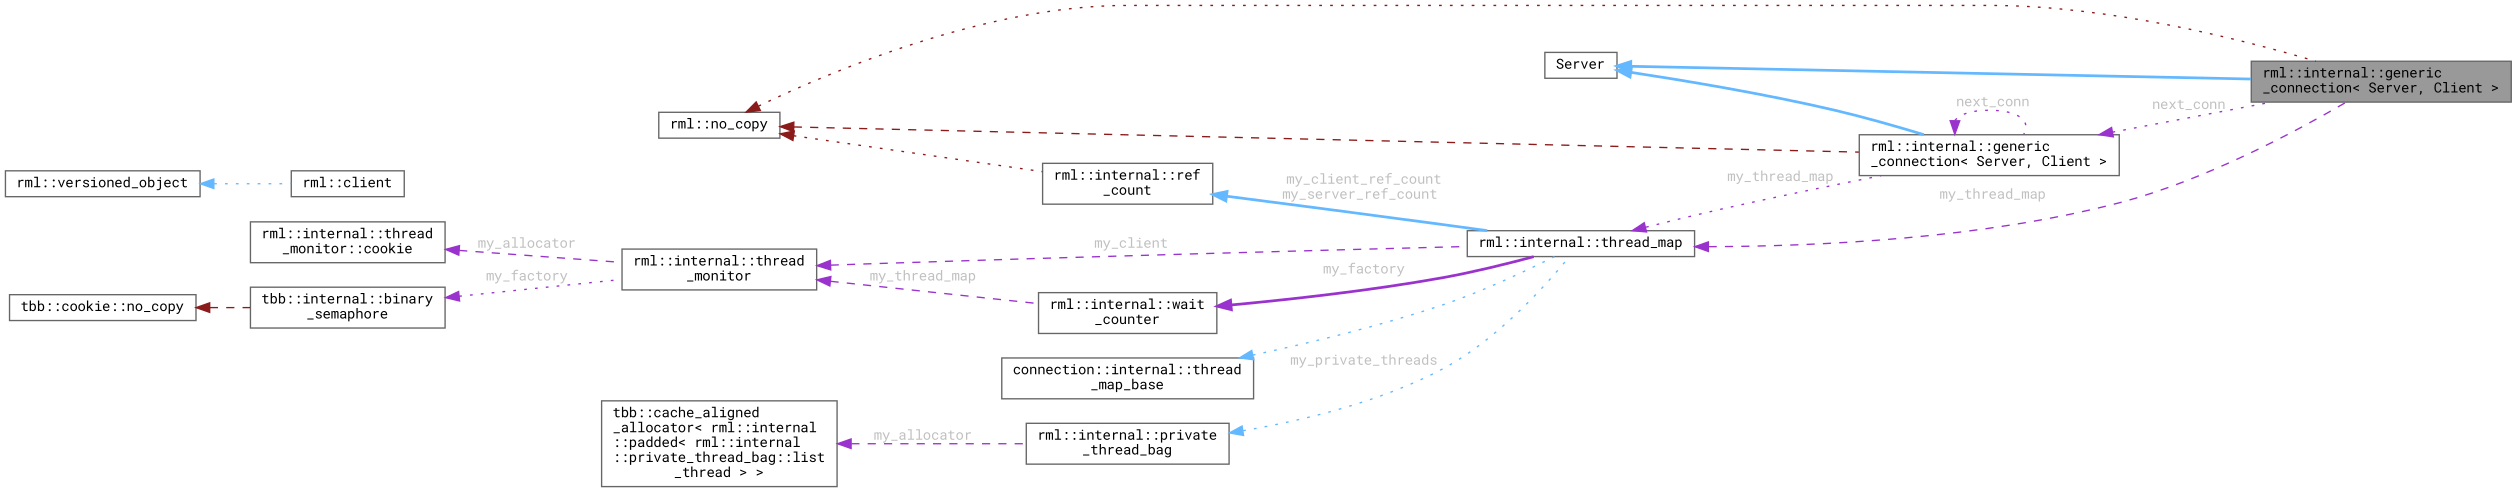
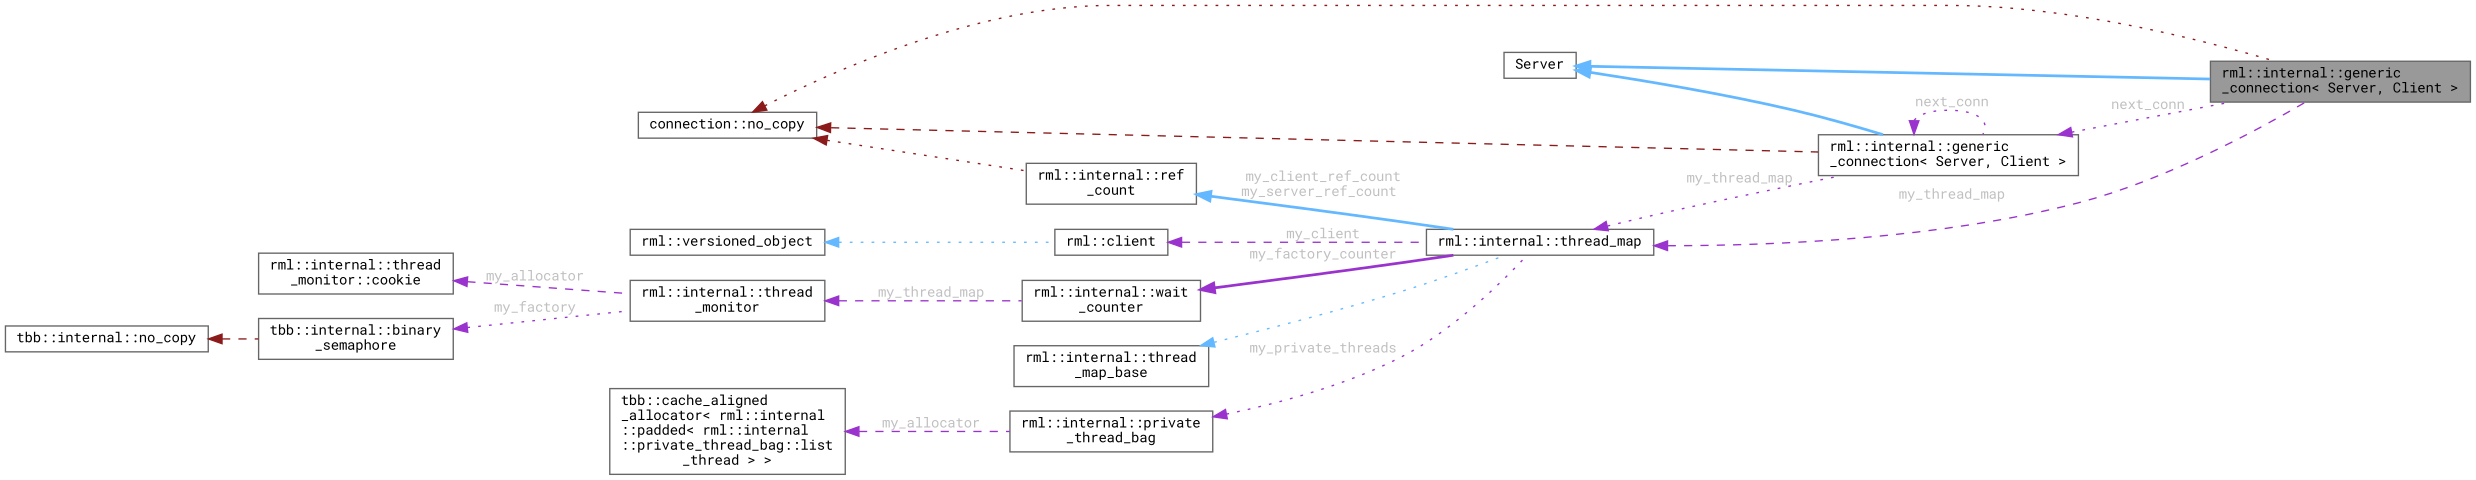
(719, 125) -> (728, 125)
(1149, 255) -> (1304, 242)
(1360, 270) -> (1320, 255)
(103, 308) -> (107, 339)
(1128, 378) -> (1111, 366)
(1425, 378) -> (1391, 362)
